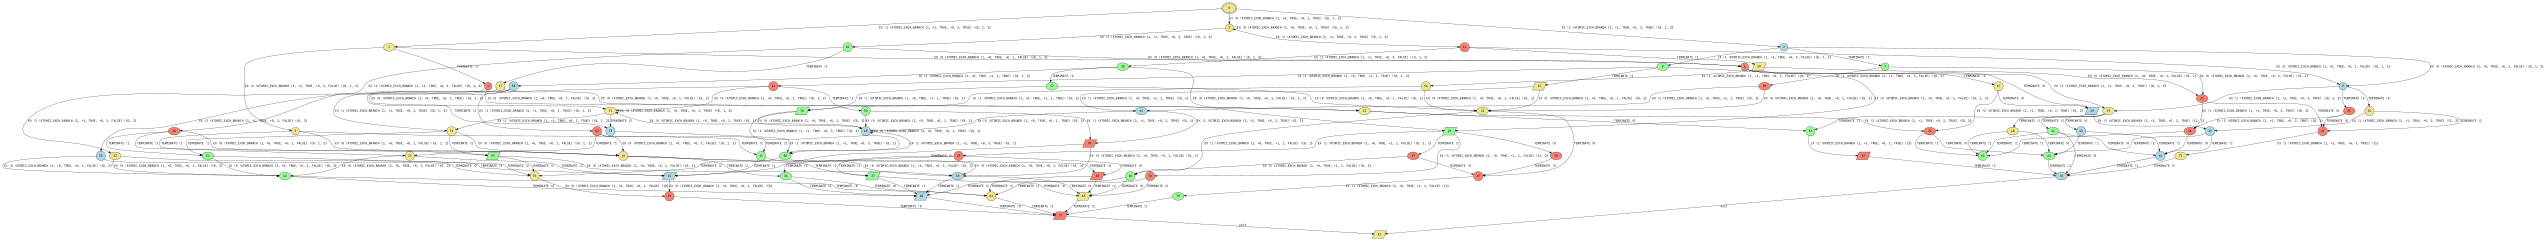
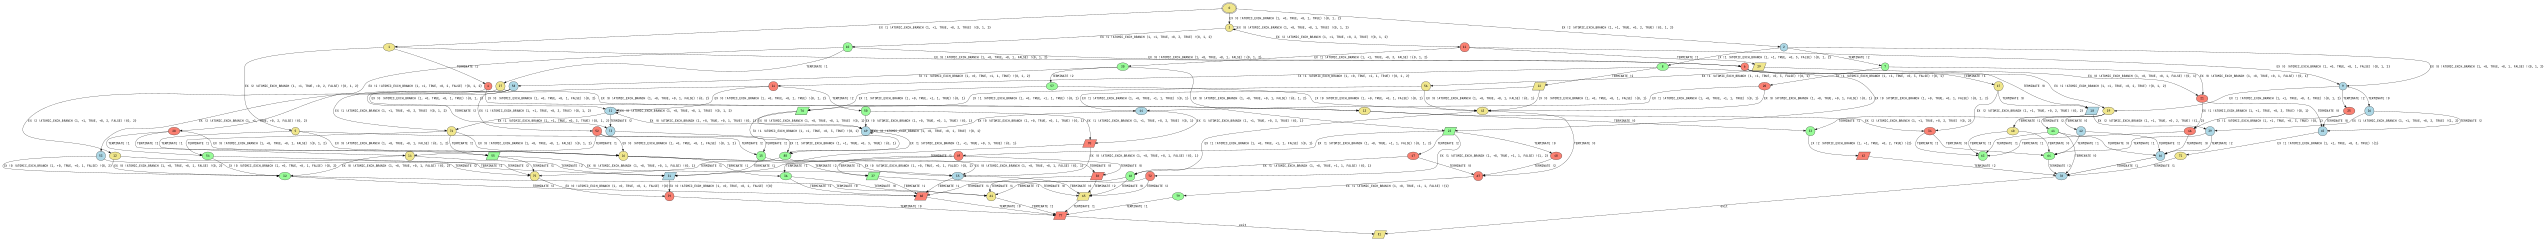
(610, 111) -> (610, 111)
(2369, 111) -> (2369, 111)
(2323, 131) -> (2323, 131)
(922, 196) -> (922, 196)
